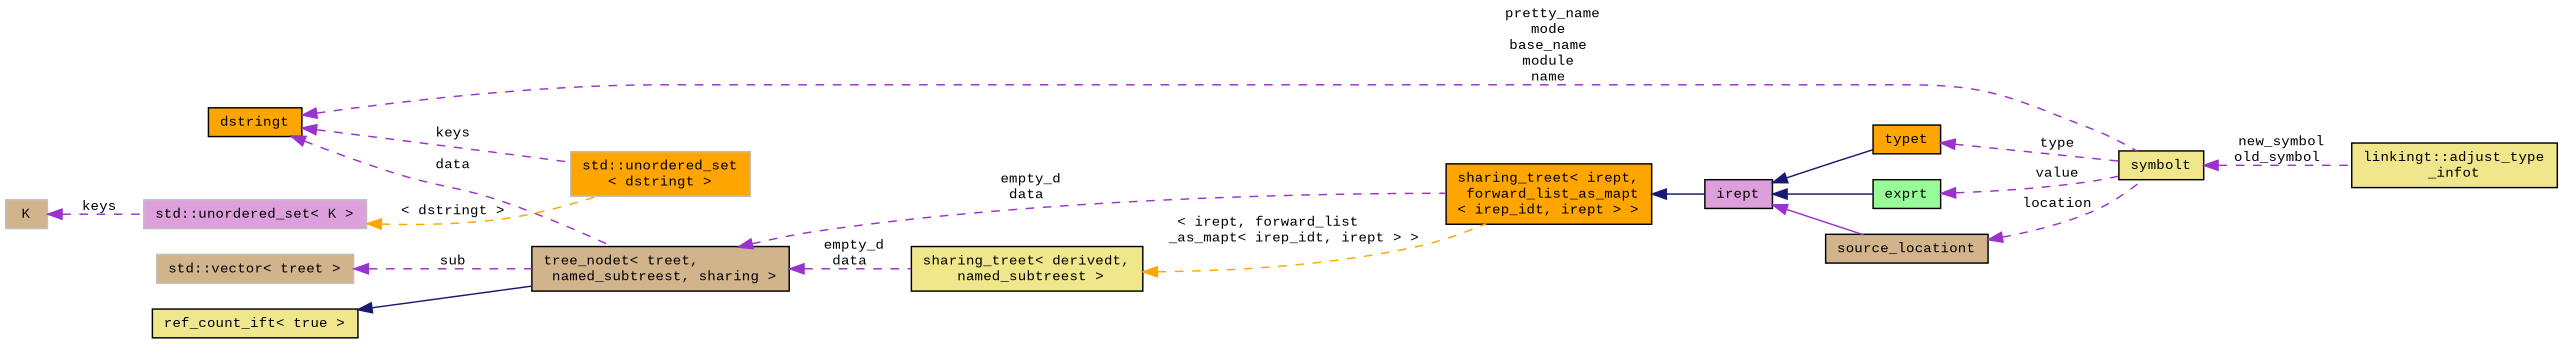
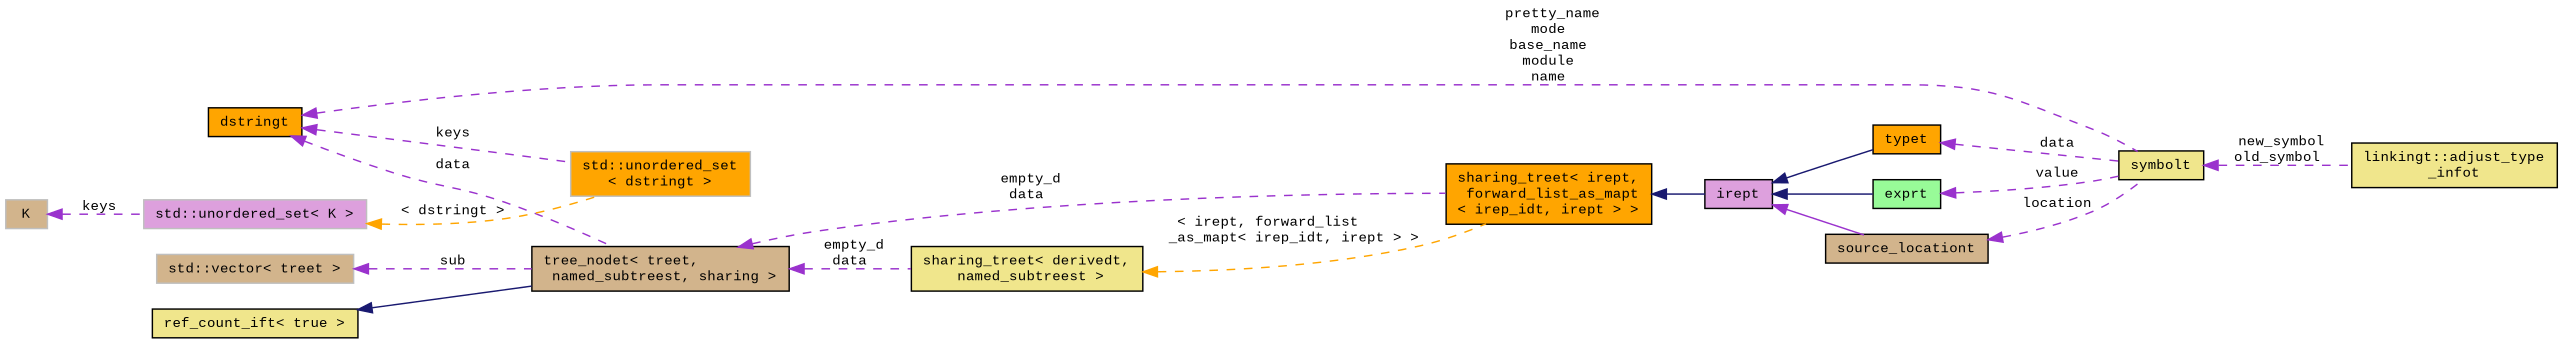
(2053, 143) -> (2053, 143)
